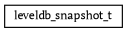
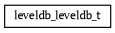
(64, 16) -> (58, 16)
